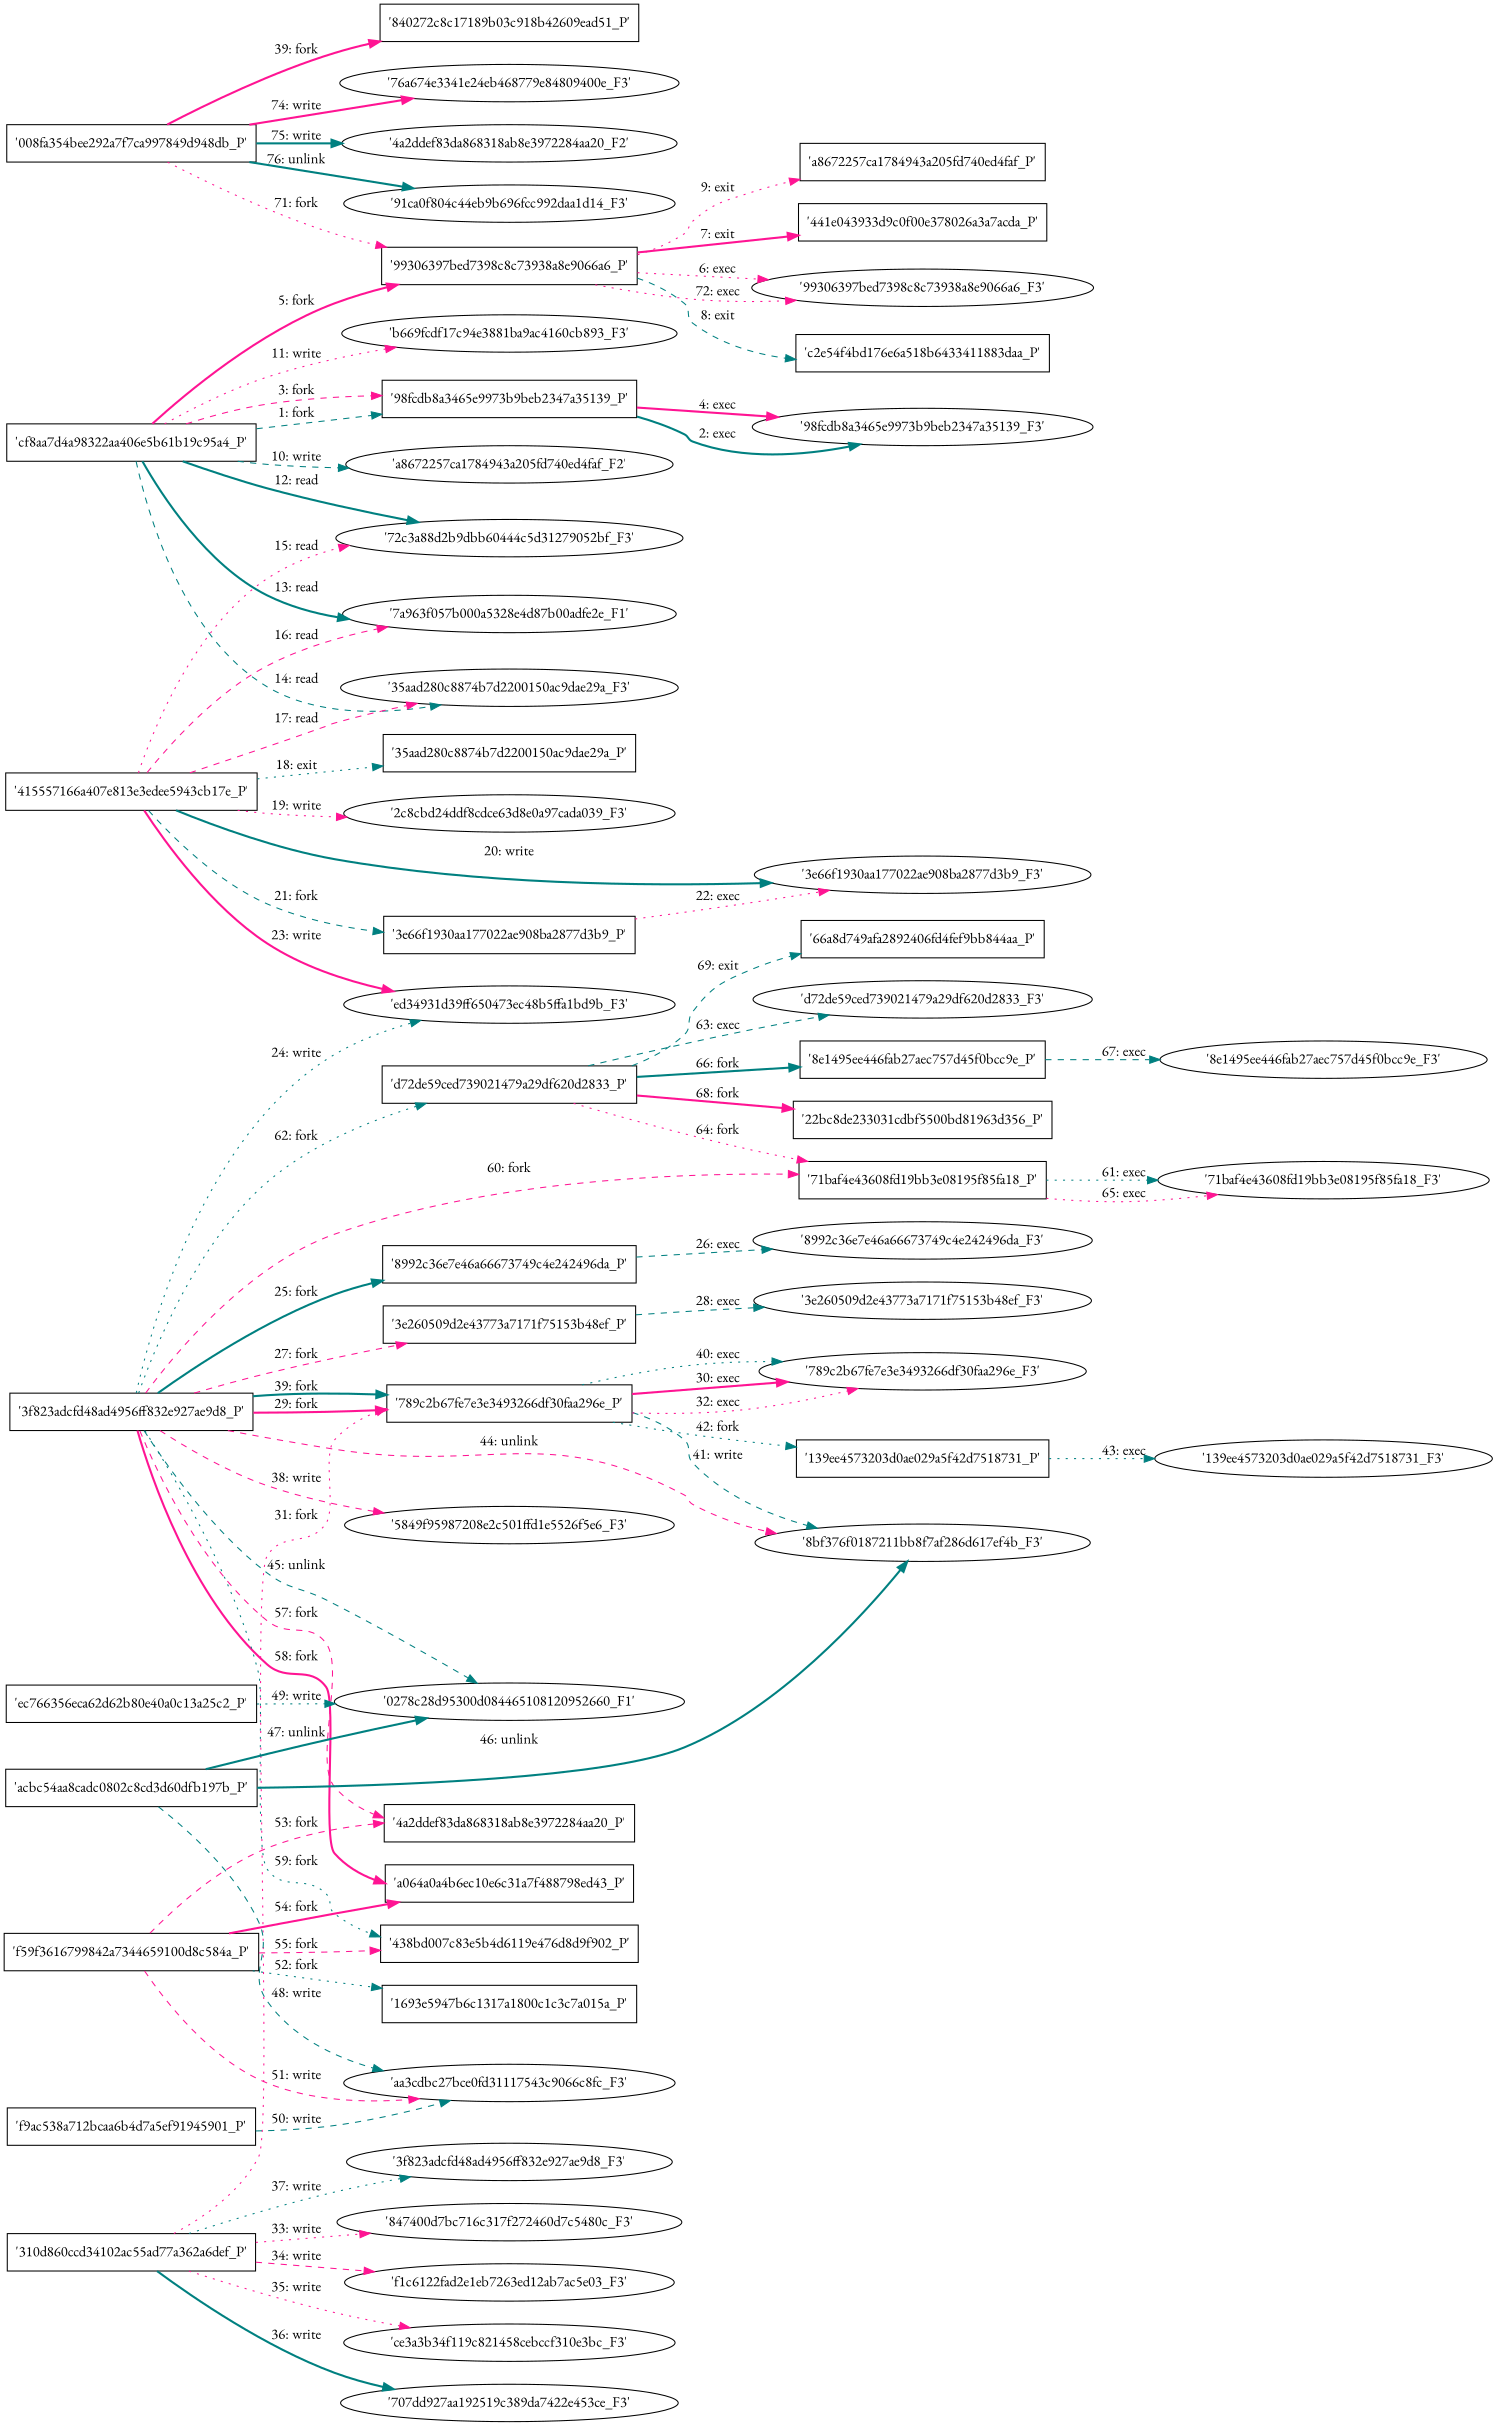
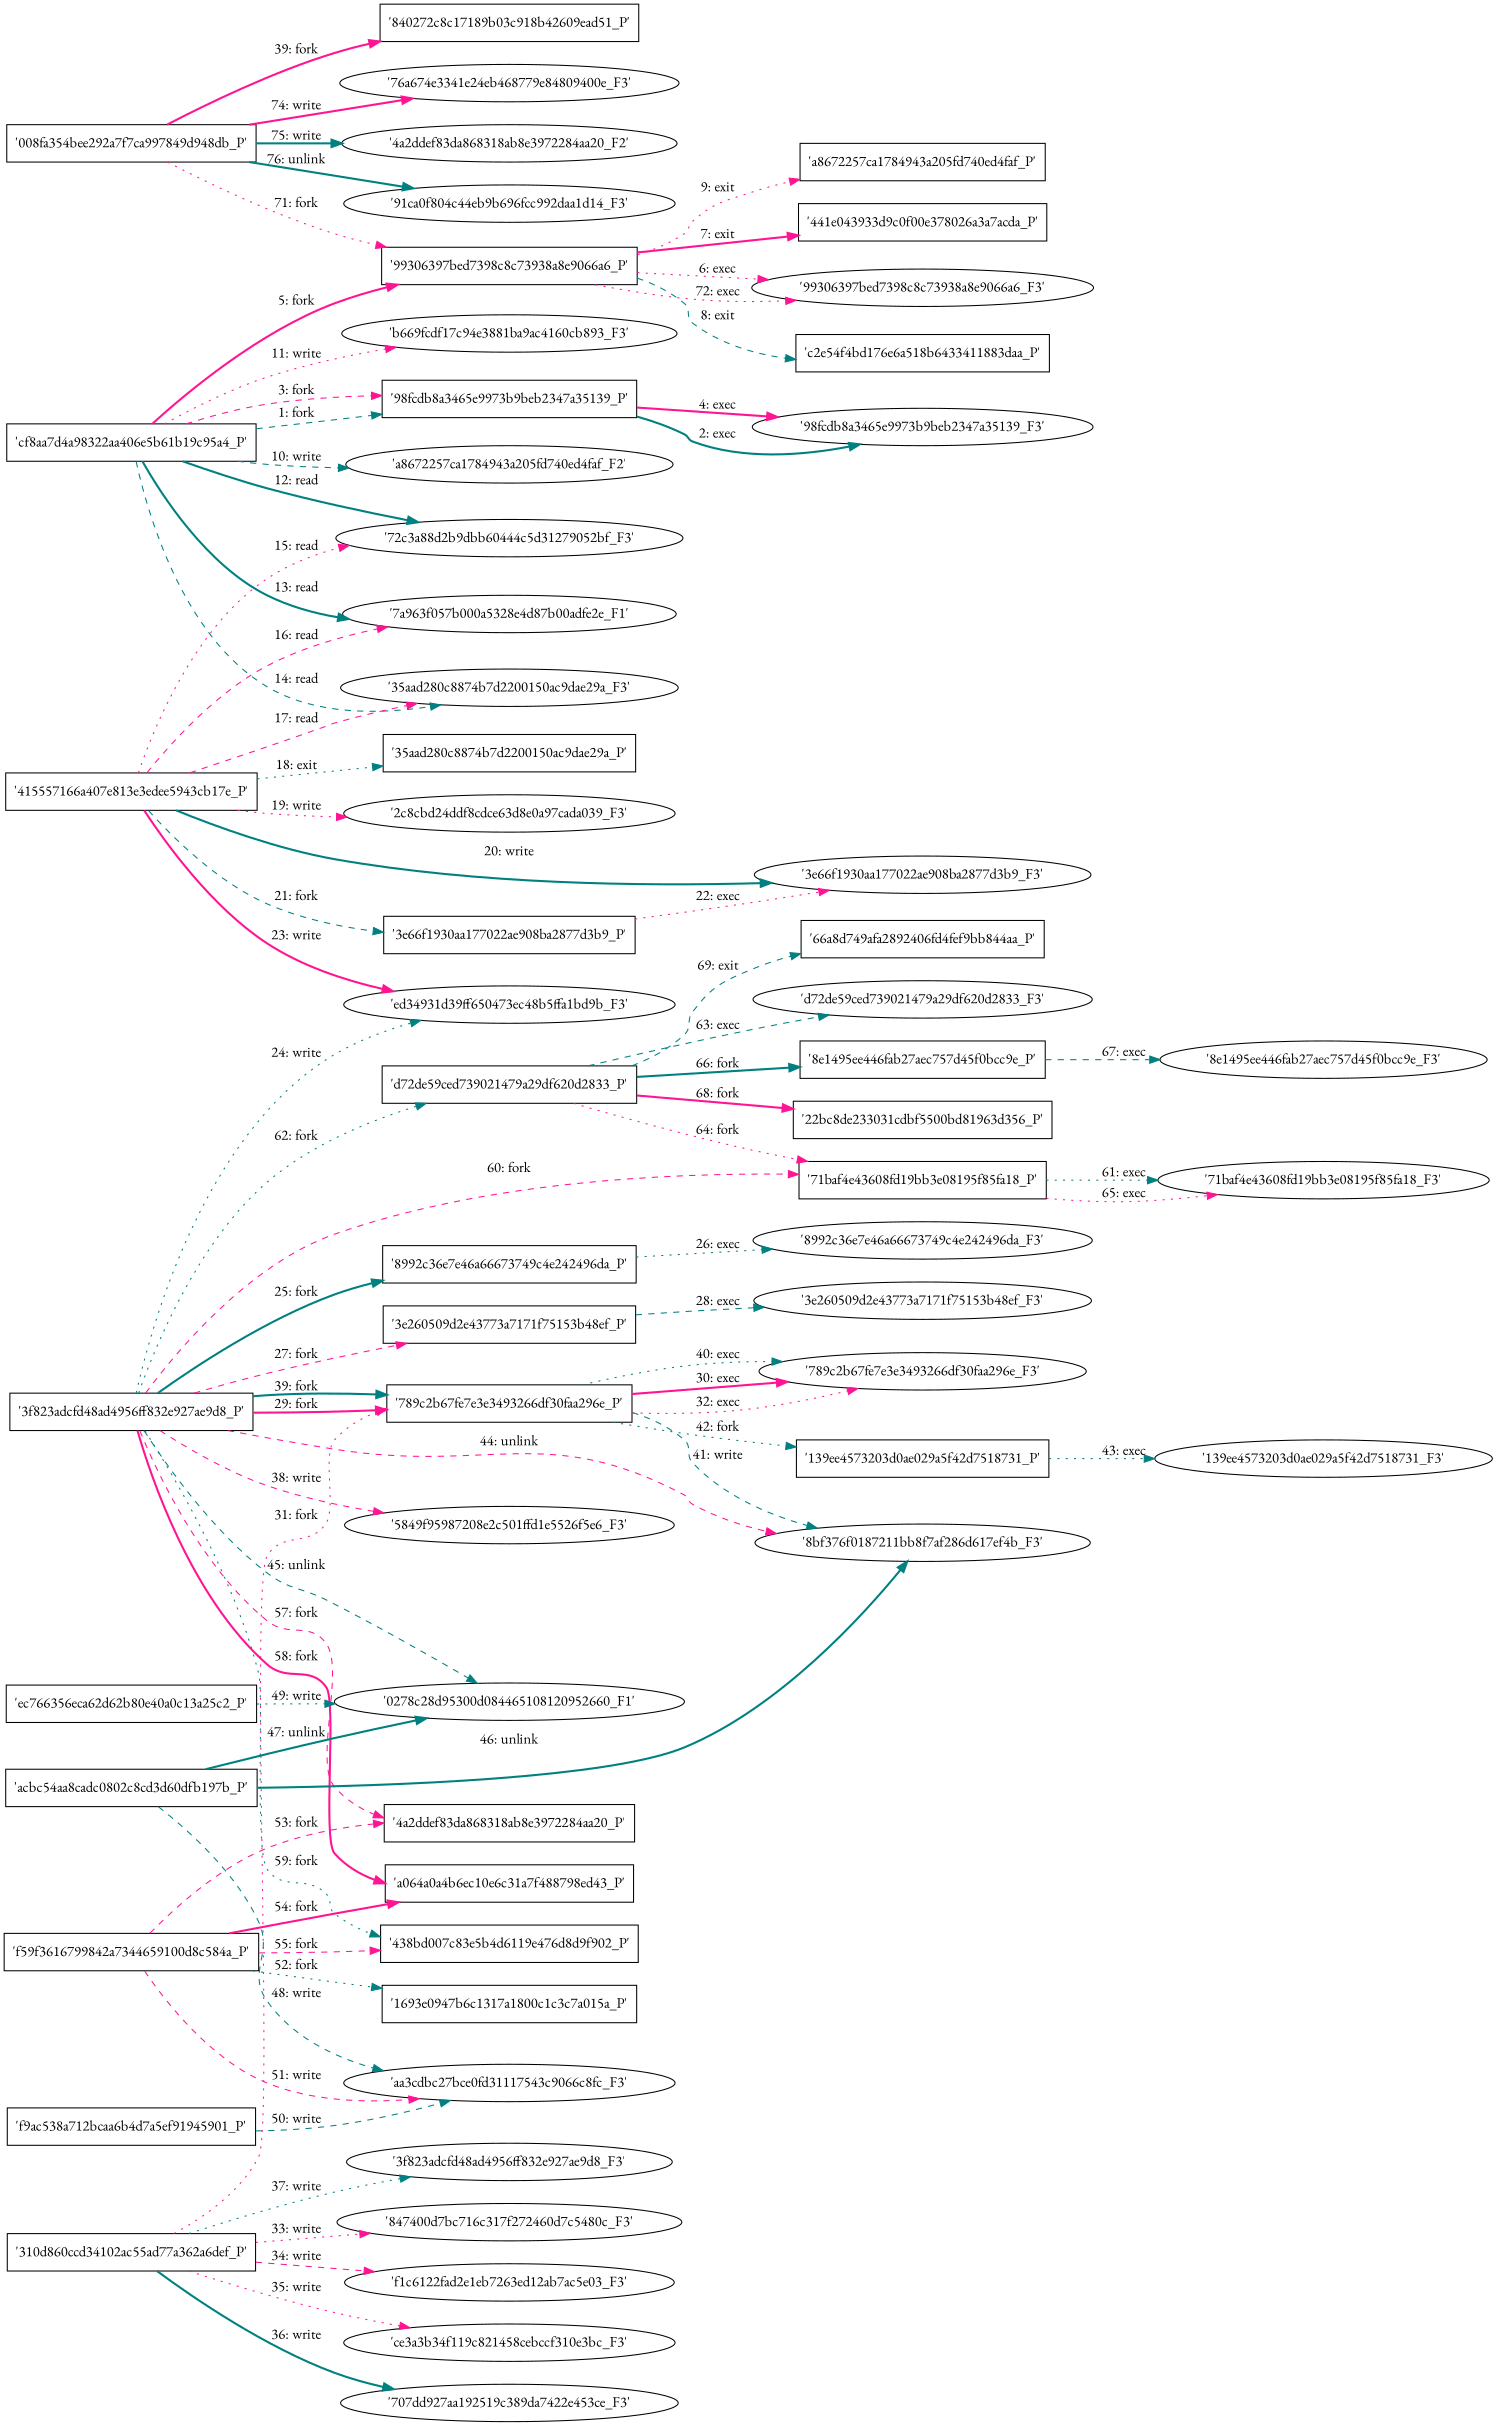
(699, 1253) -> (699, 1253)
(509, 2004) -> (509, 2004)
